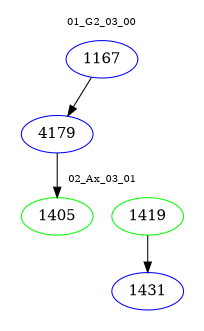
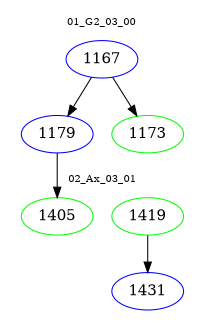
(57, 134) -> (57, 134)
none -> (148, 134)
